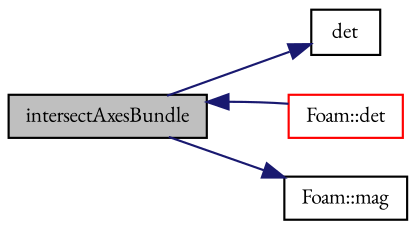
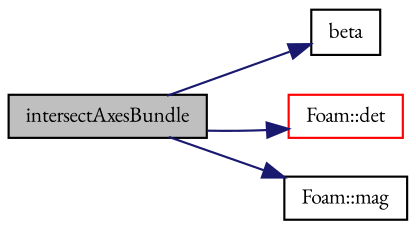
(346, 32) -> (346, 32)
(259, 102) -> (237, 131)
